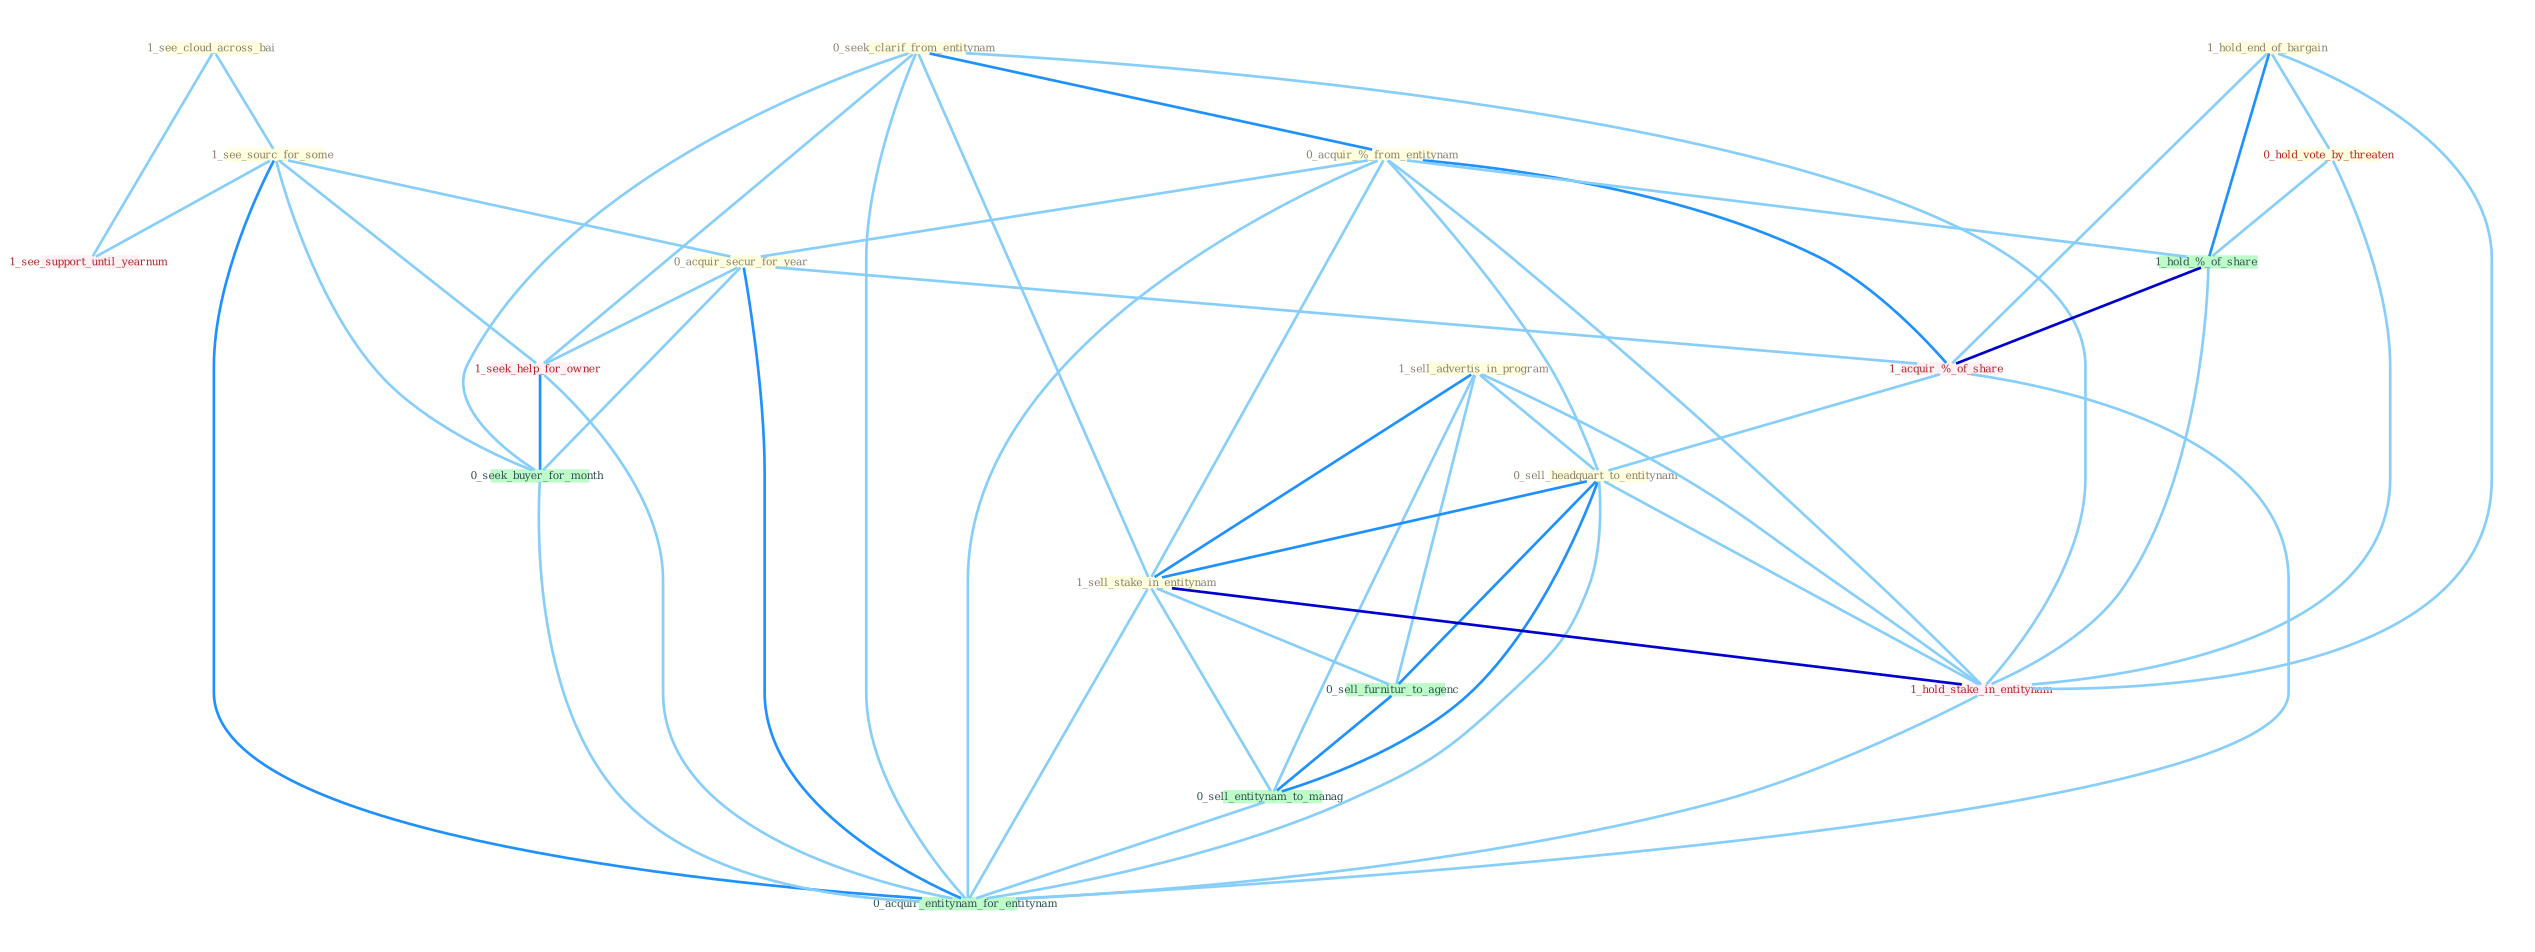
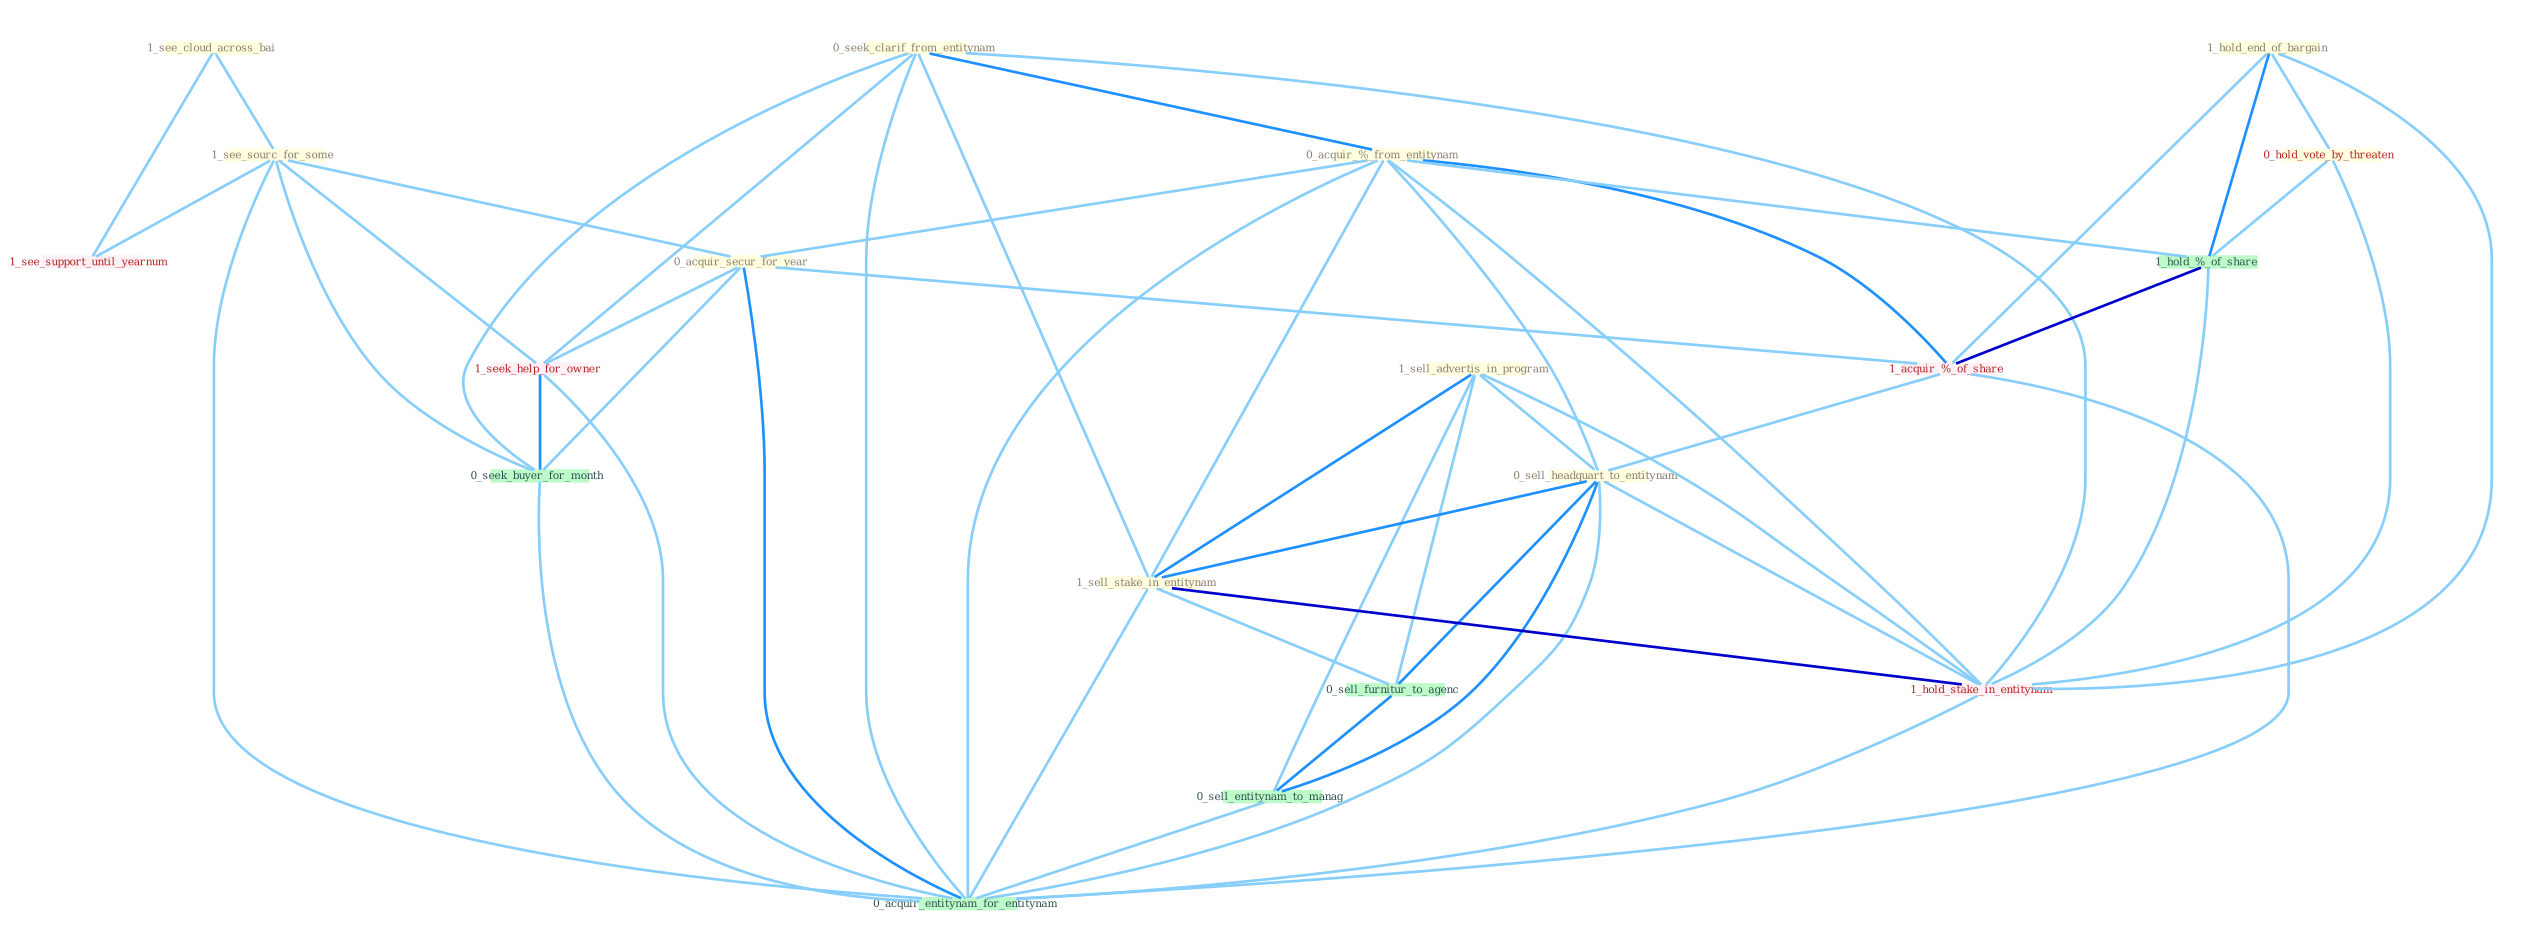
(1211, 690) -> none
(284, 774) -> (284, 774)
